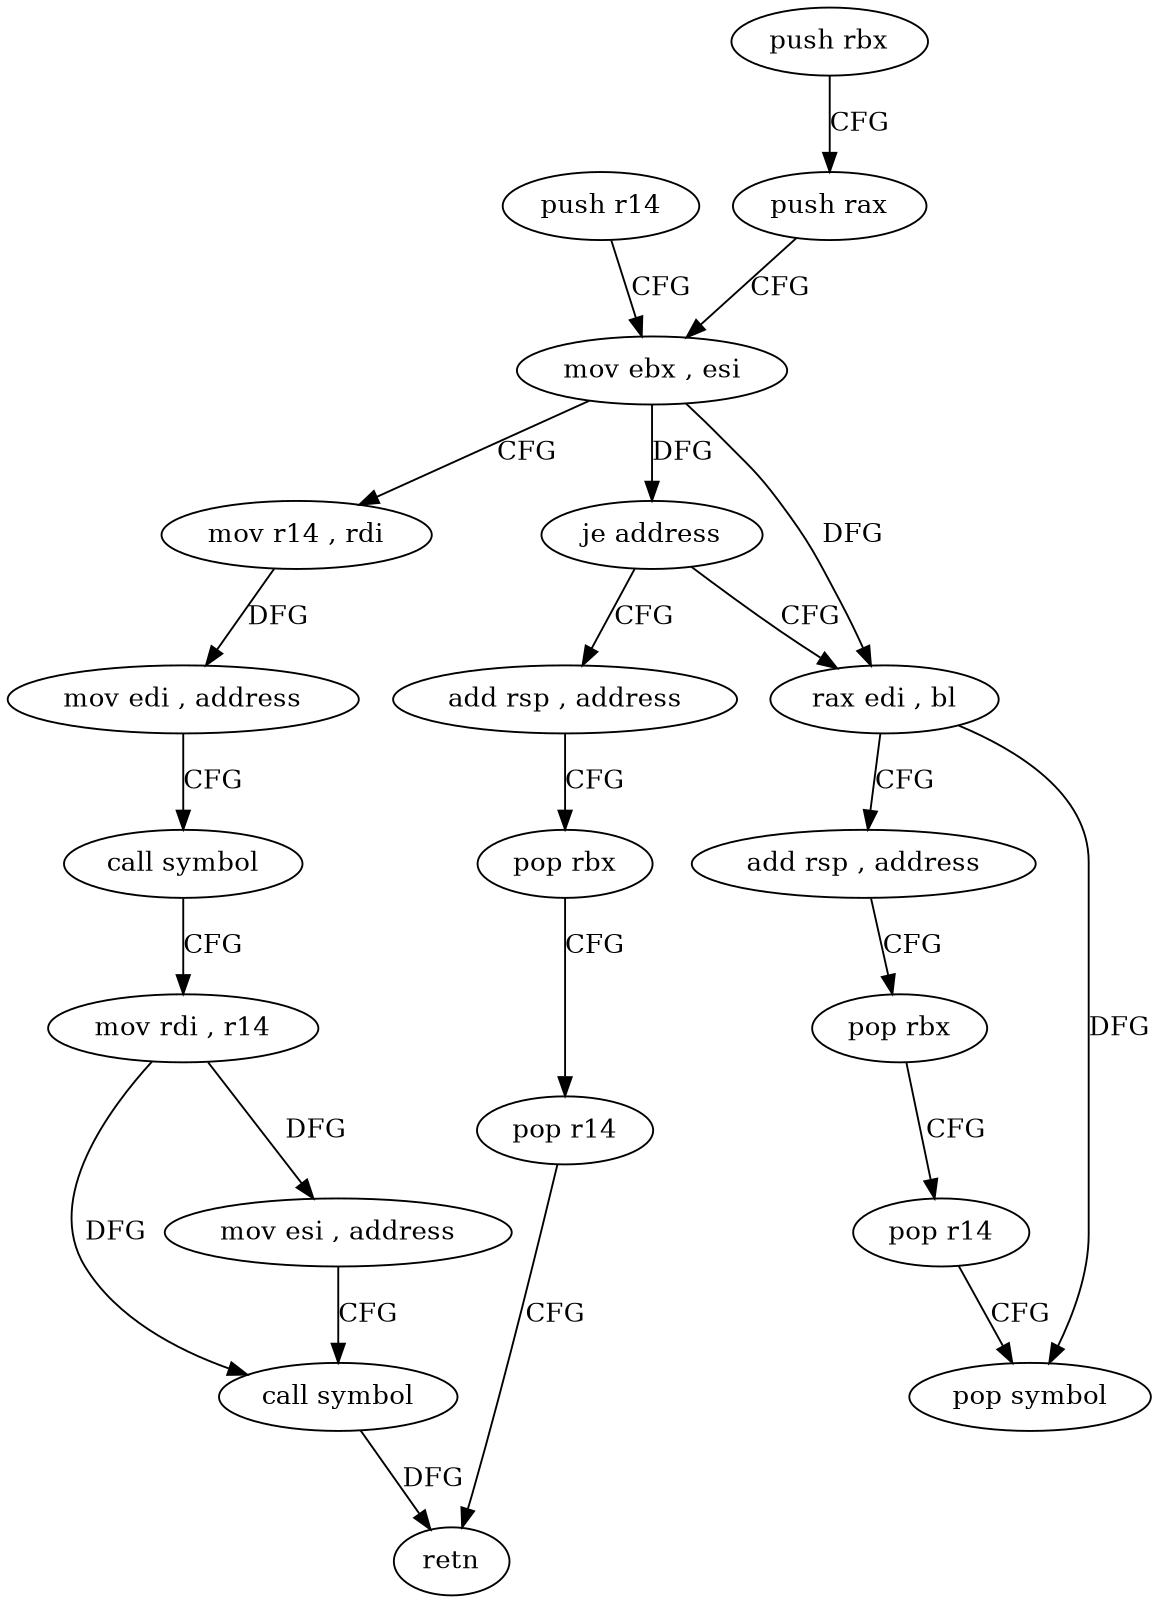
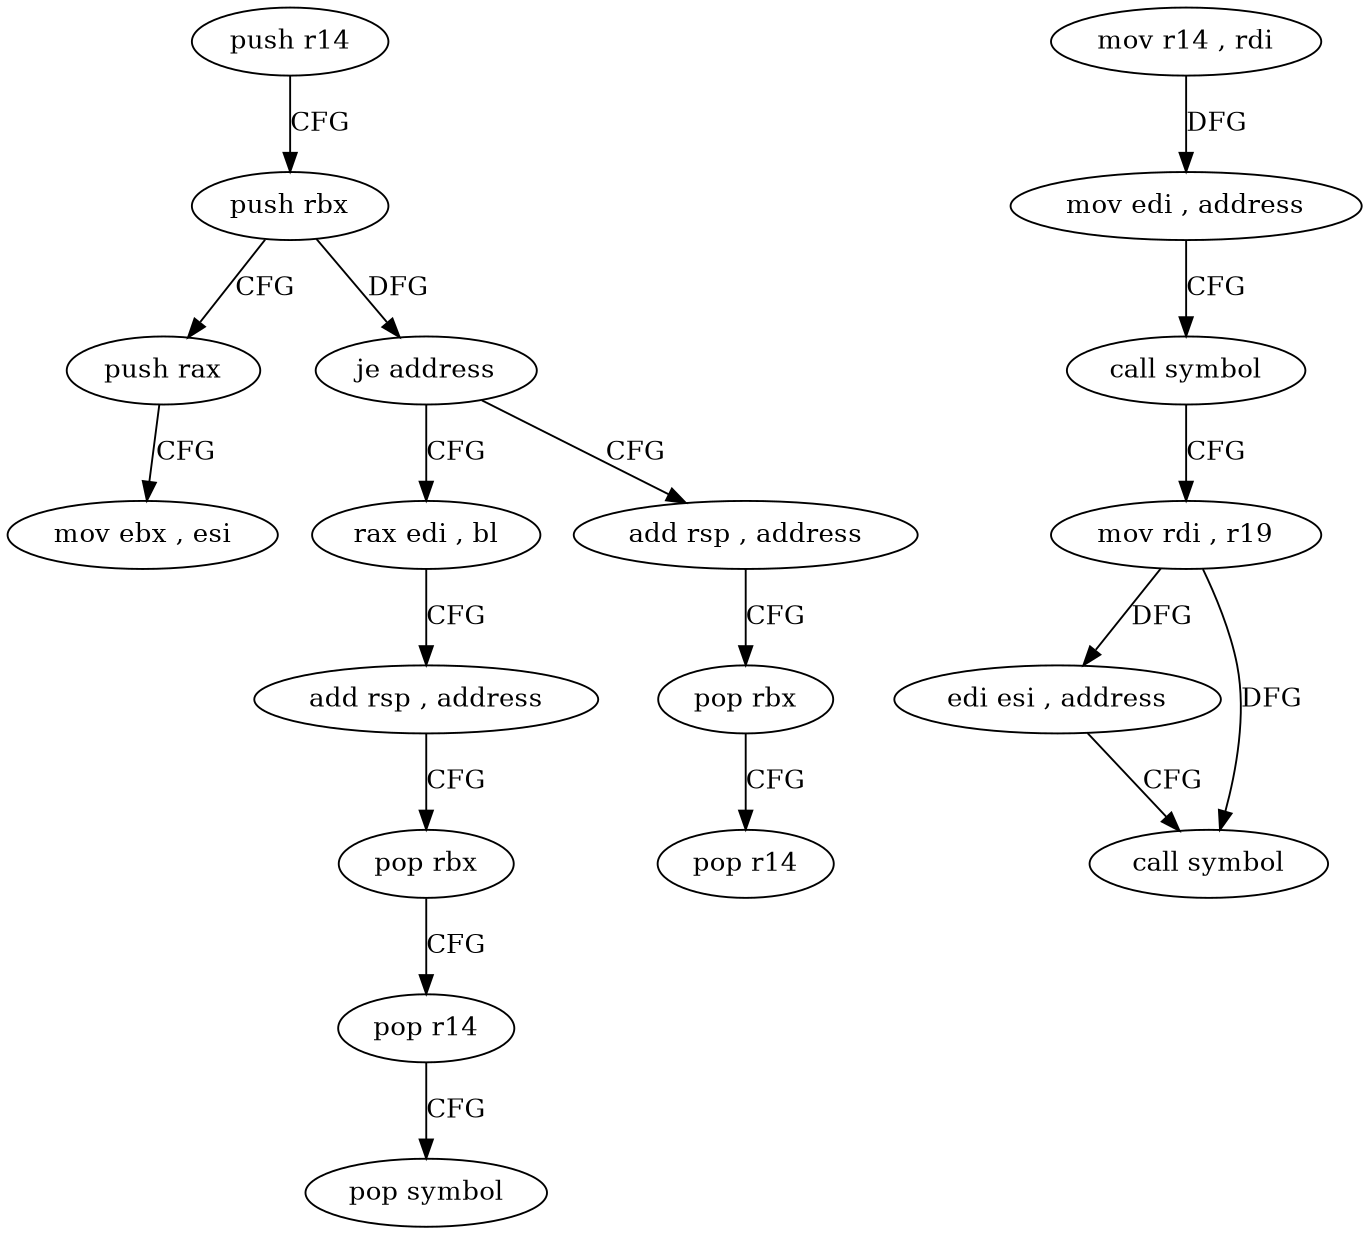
(624, 279) -> (290, 114)
(652, 443) -> (352, 281)
(483, 449) -> none
(789, 515) -> none
(1089, 1007) -> none
(183, 1028) -> (1186, 535)
(338, 1232) -> (1058, 699)
(452, 1561) -> none
